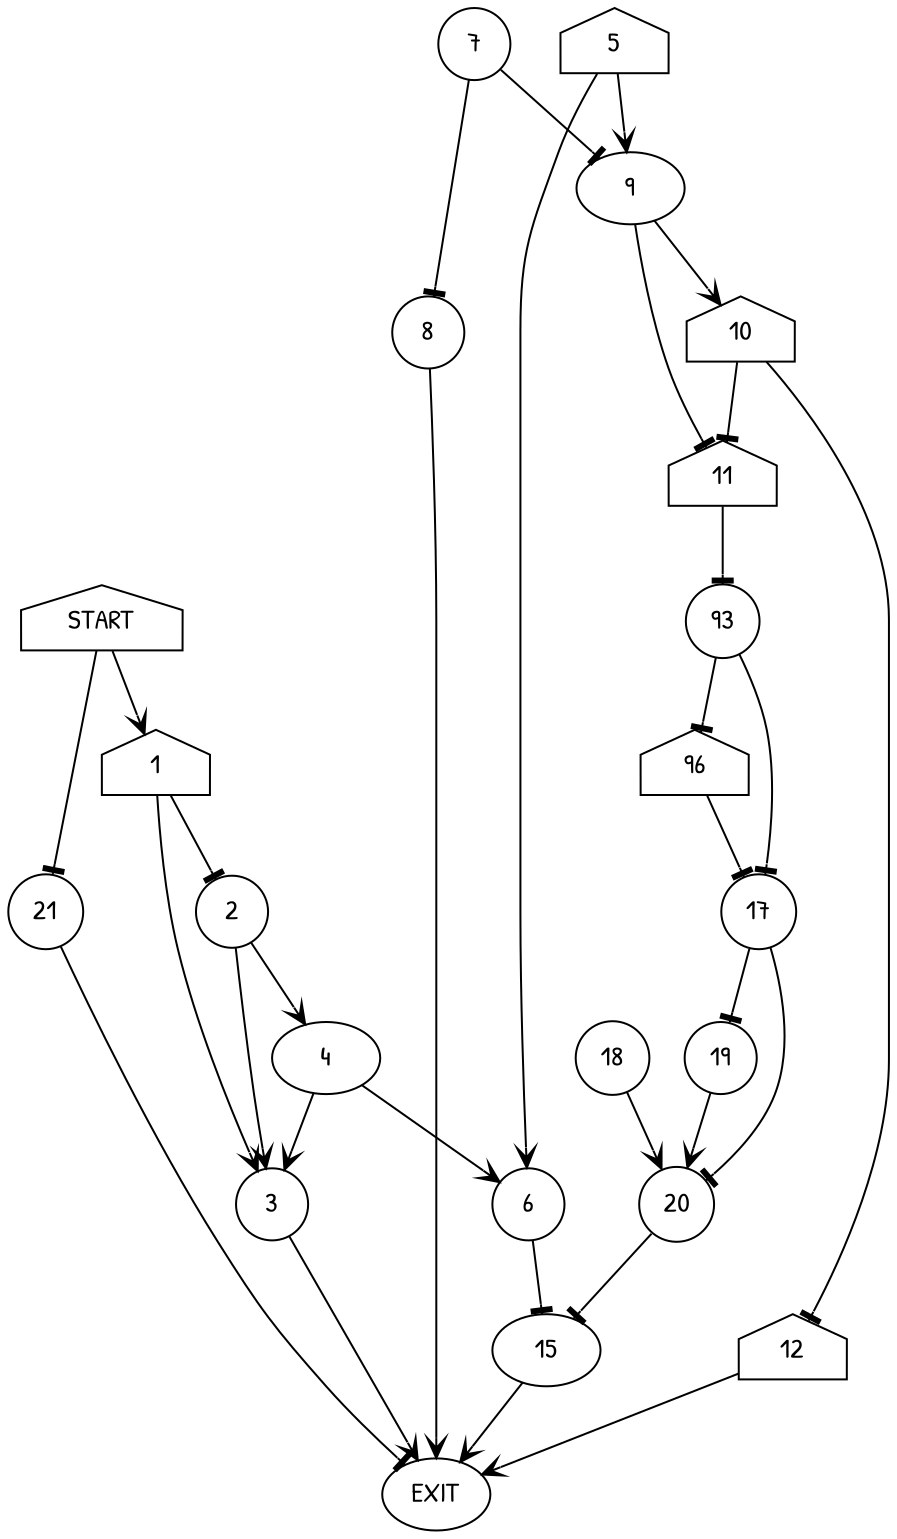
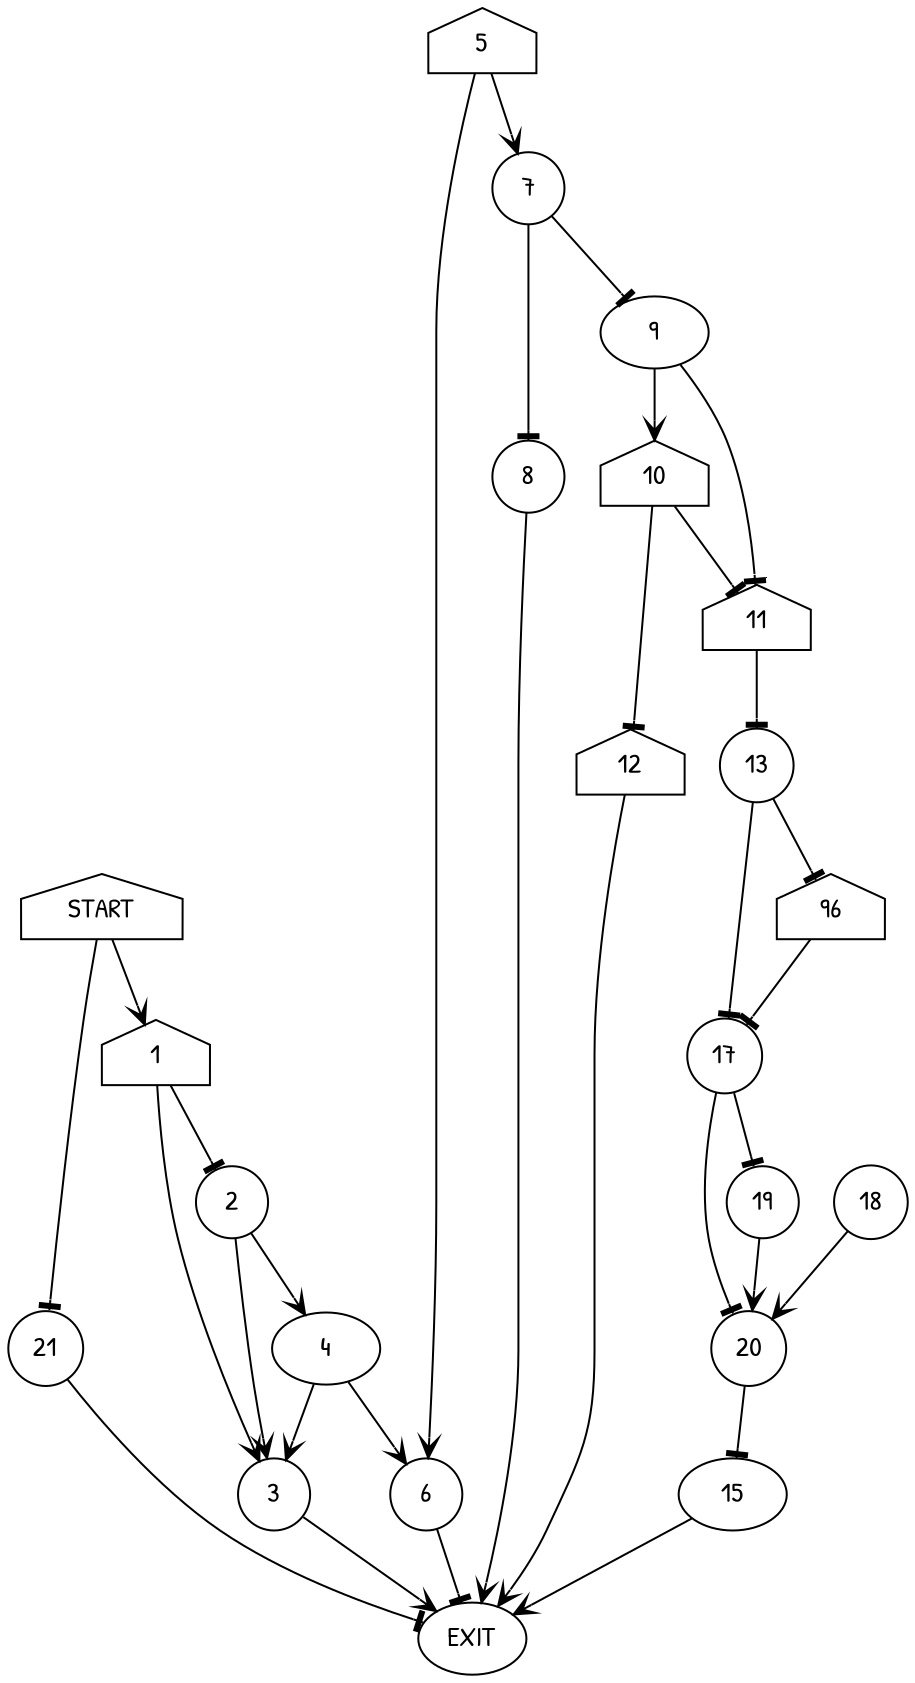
(621, 103) -> (501, 104)
(723, 621) -> (757, 765)
(537, 1272) -> (448, 1561)
